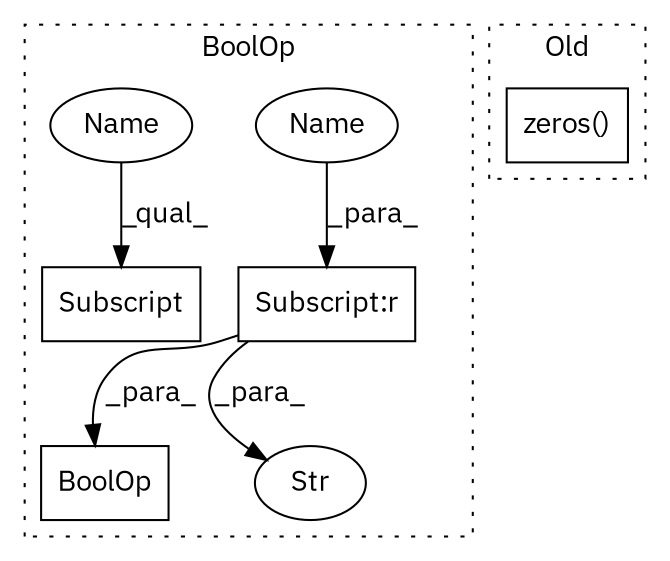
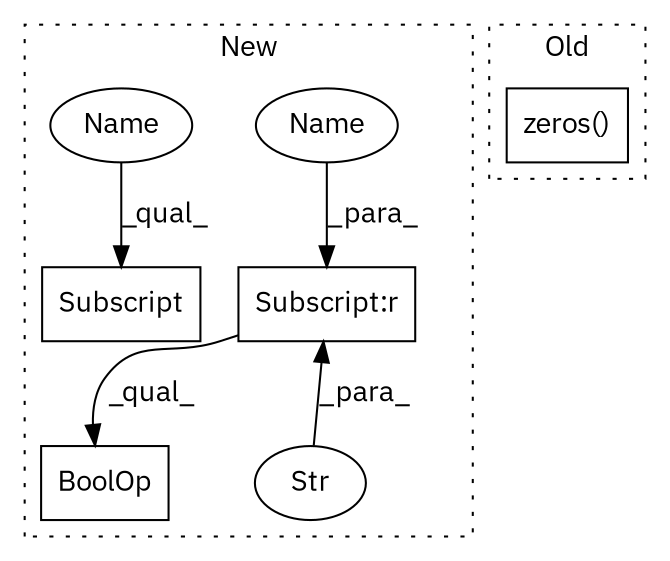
(249, 48) -> (249, 48)
(152, 394) -> (152, 394)
(209, 396) -> (318, 404)
